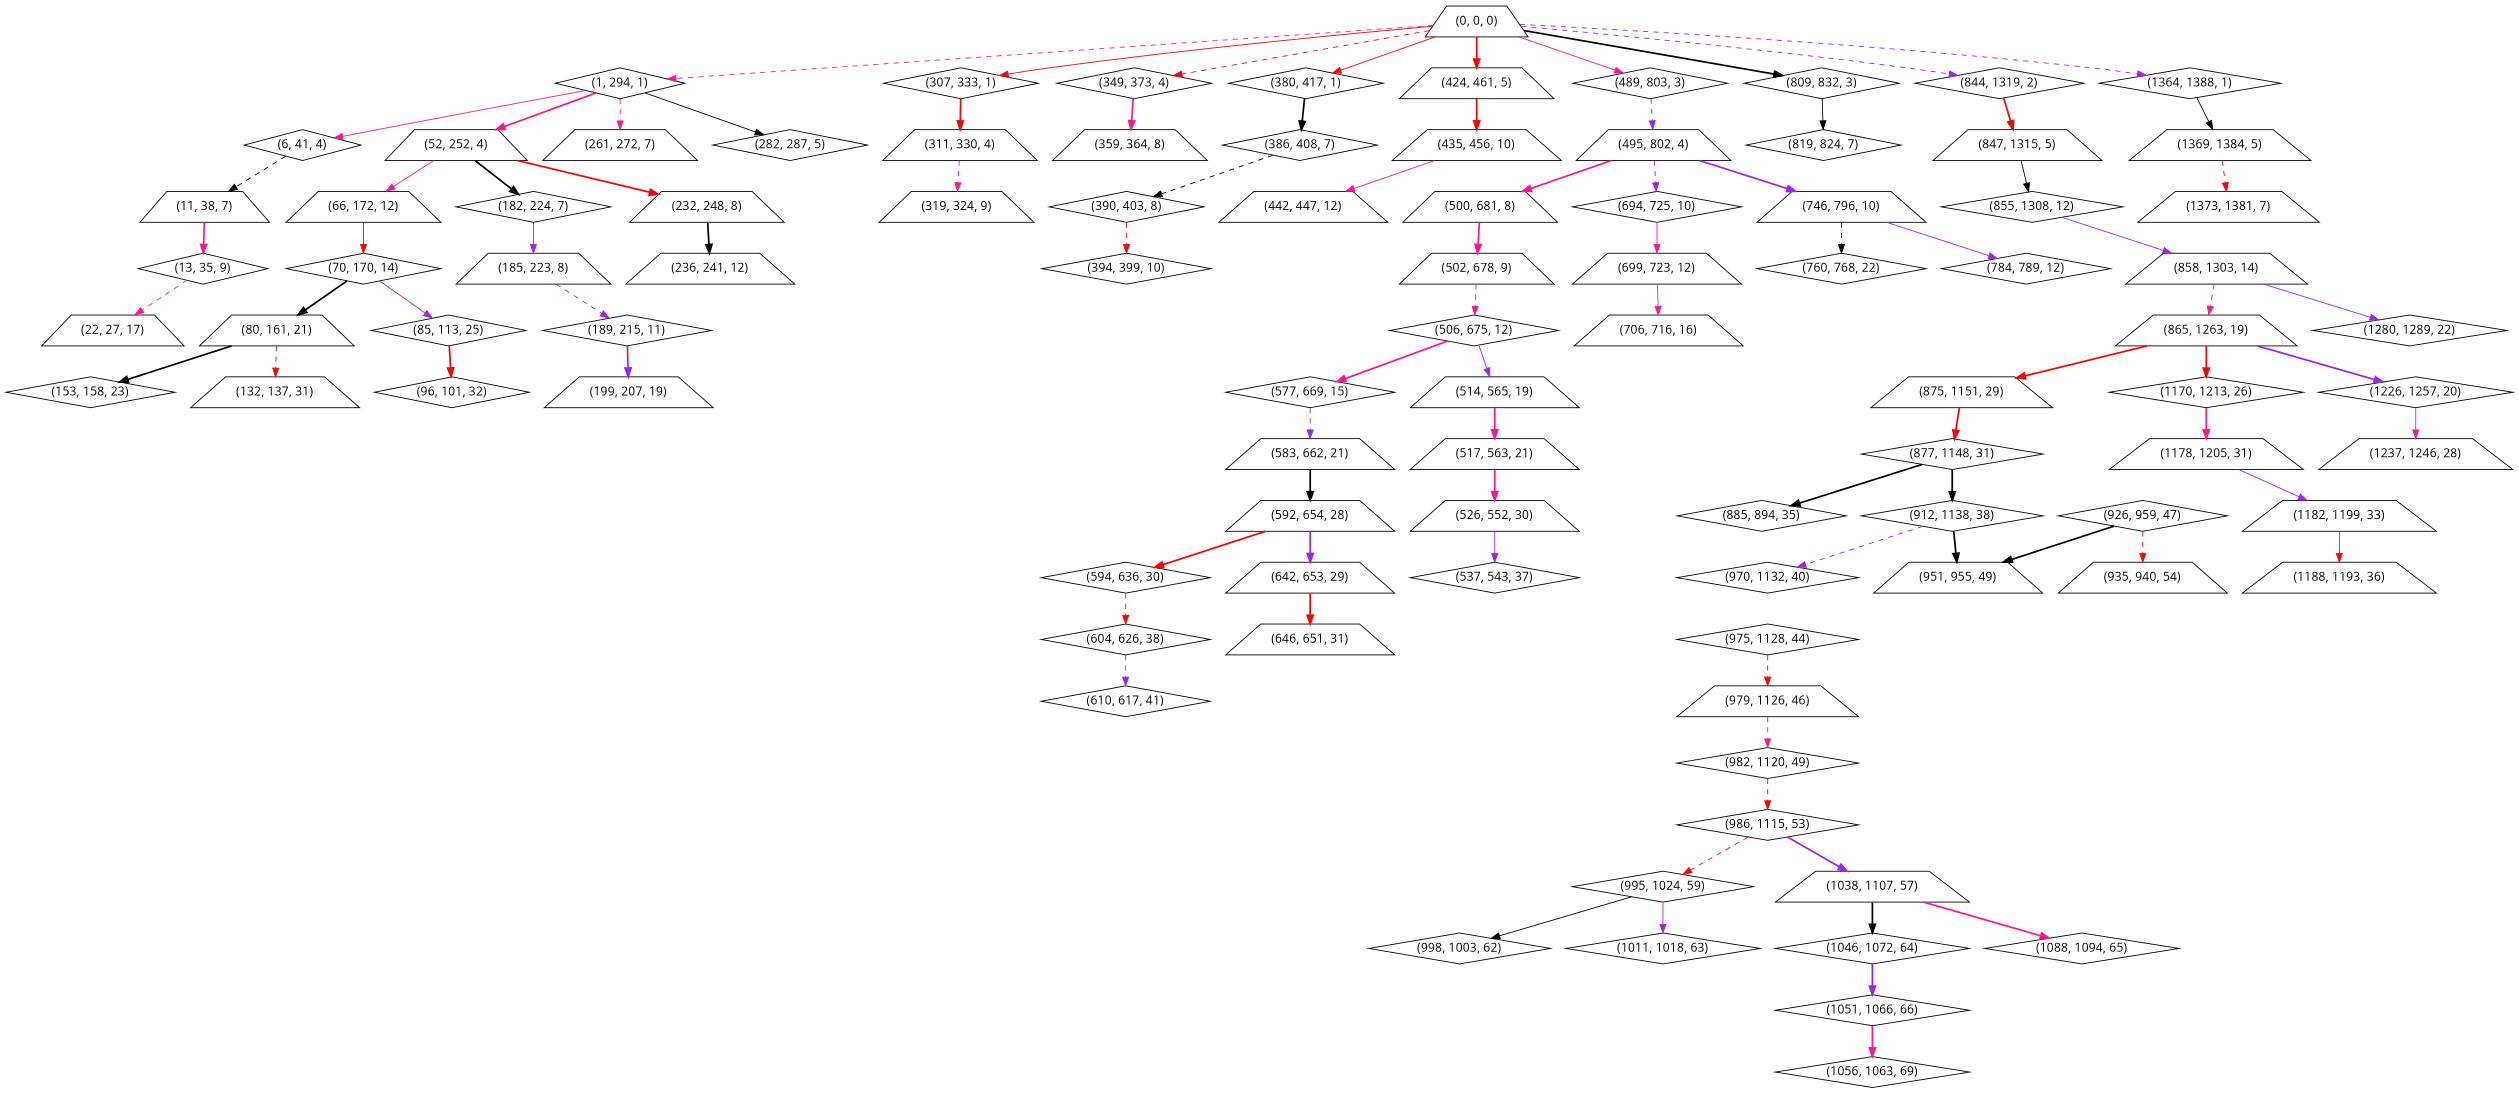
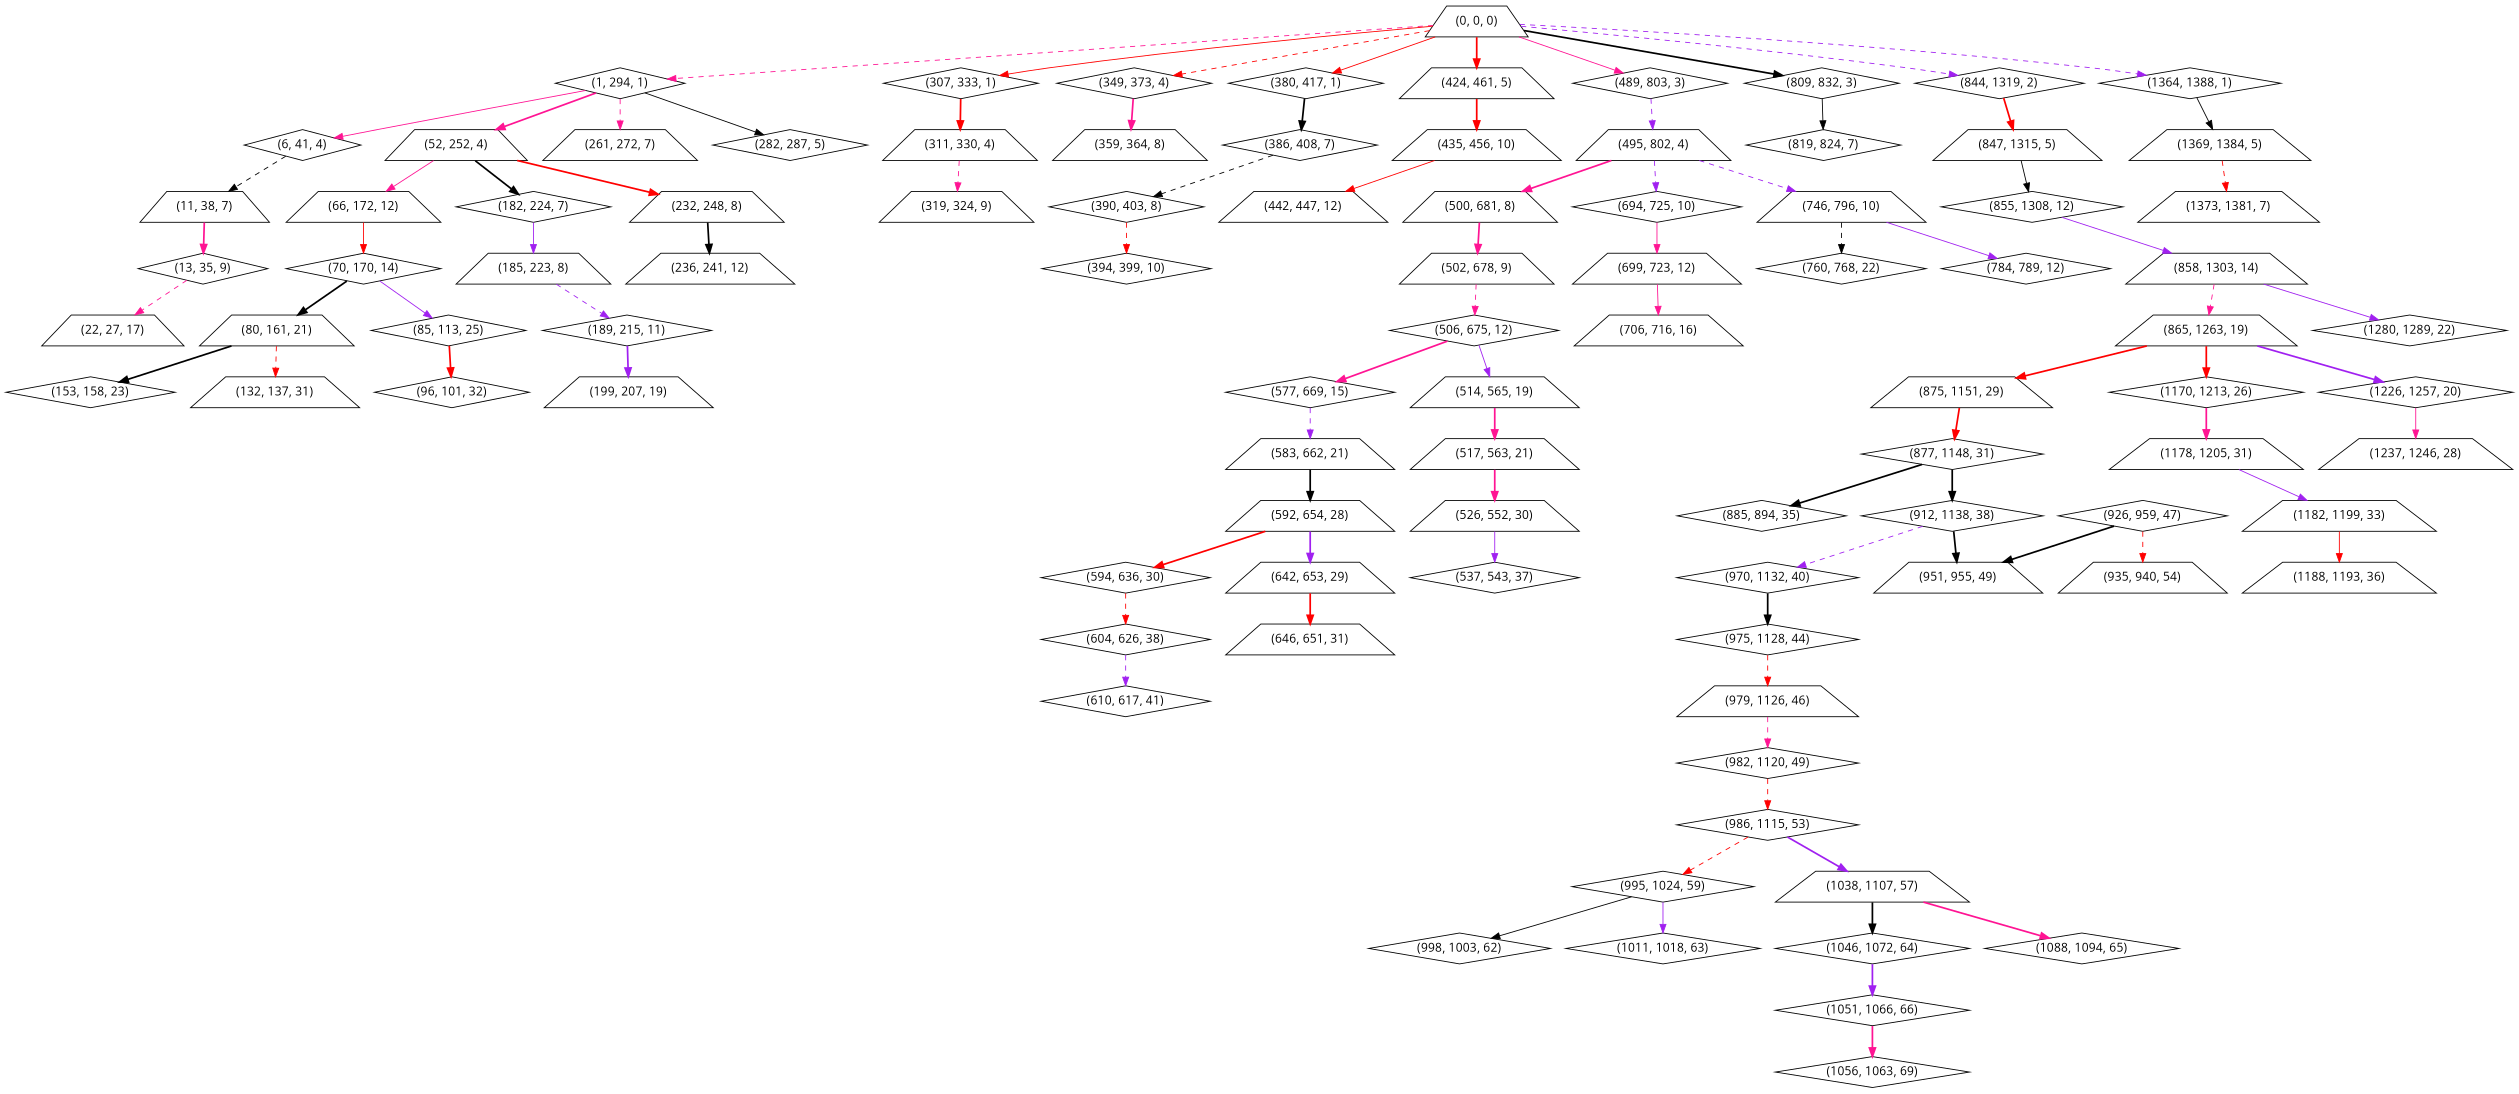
(1394, 175) -> (1394, 175)
(1743, 175) -> (1743, 175)
none -> (1768, 604)
